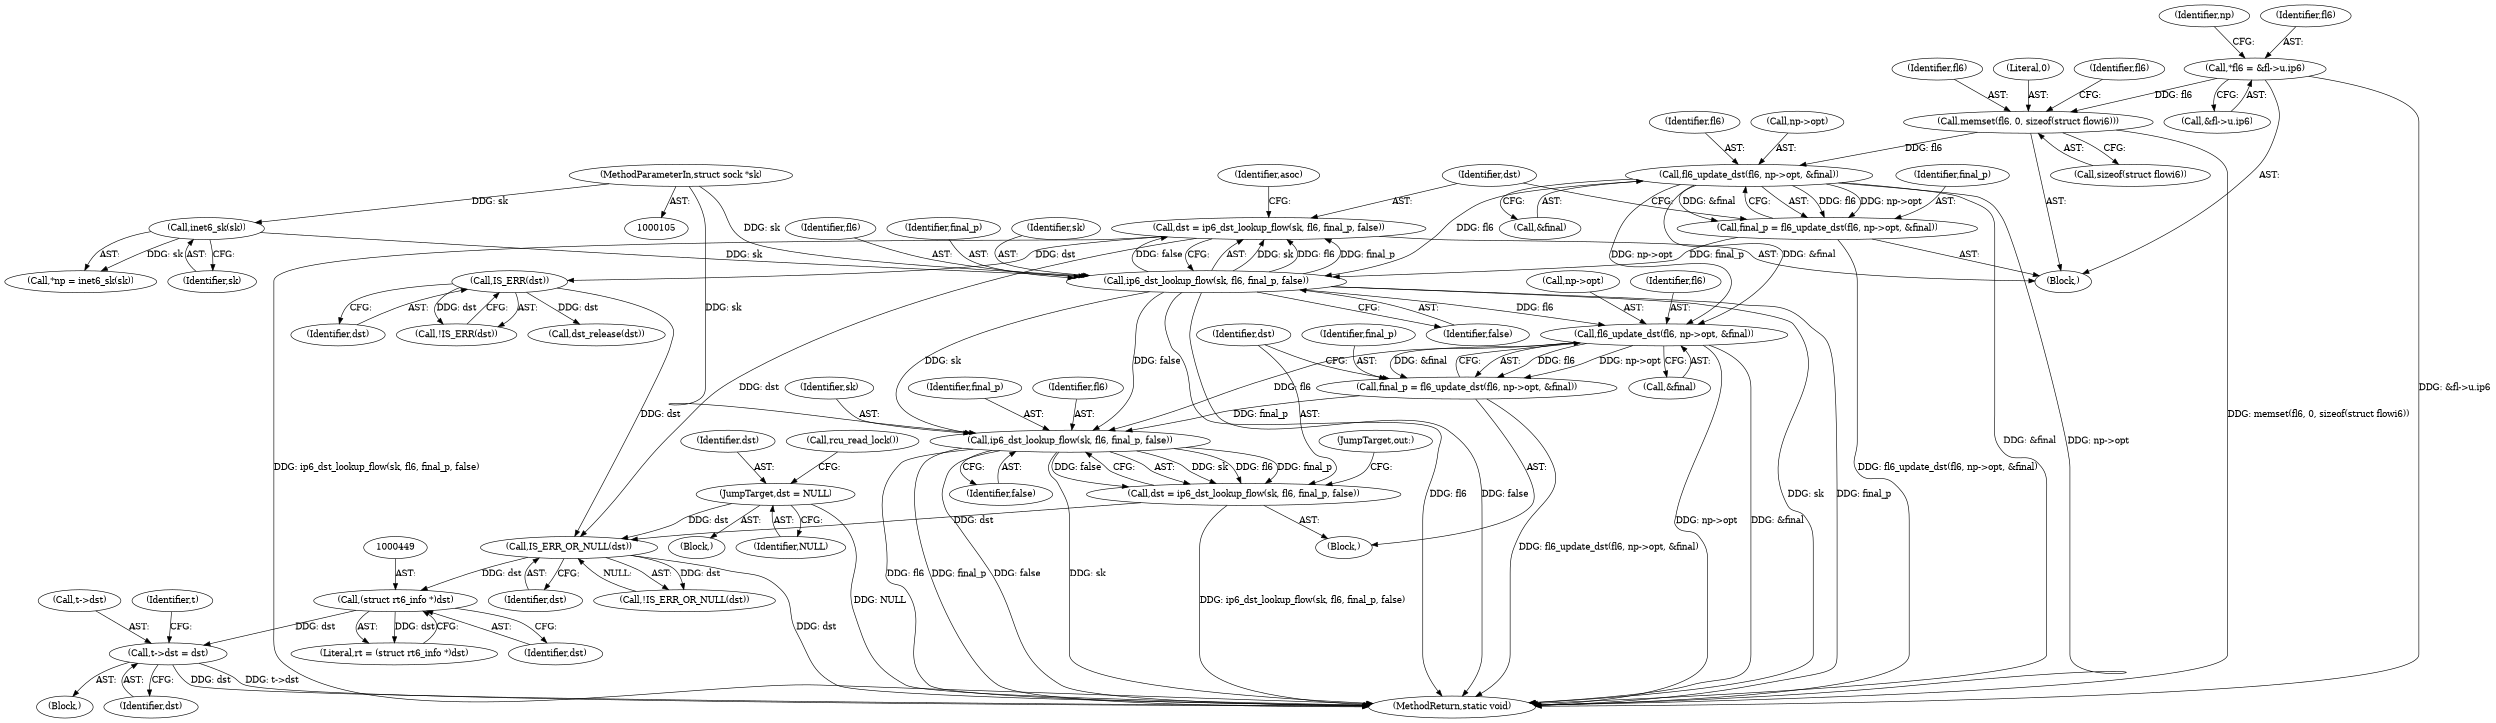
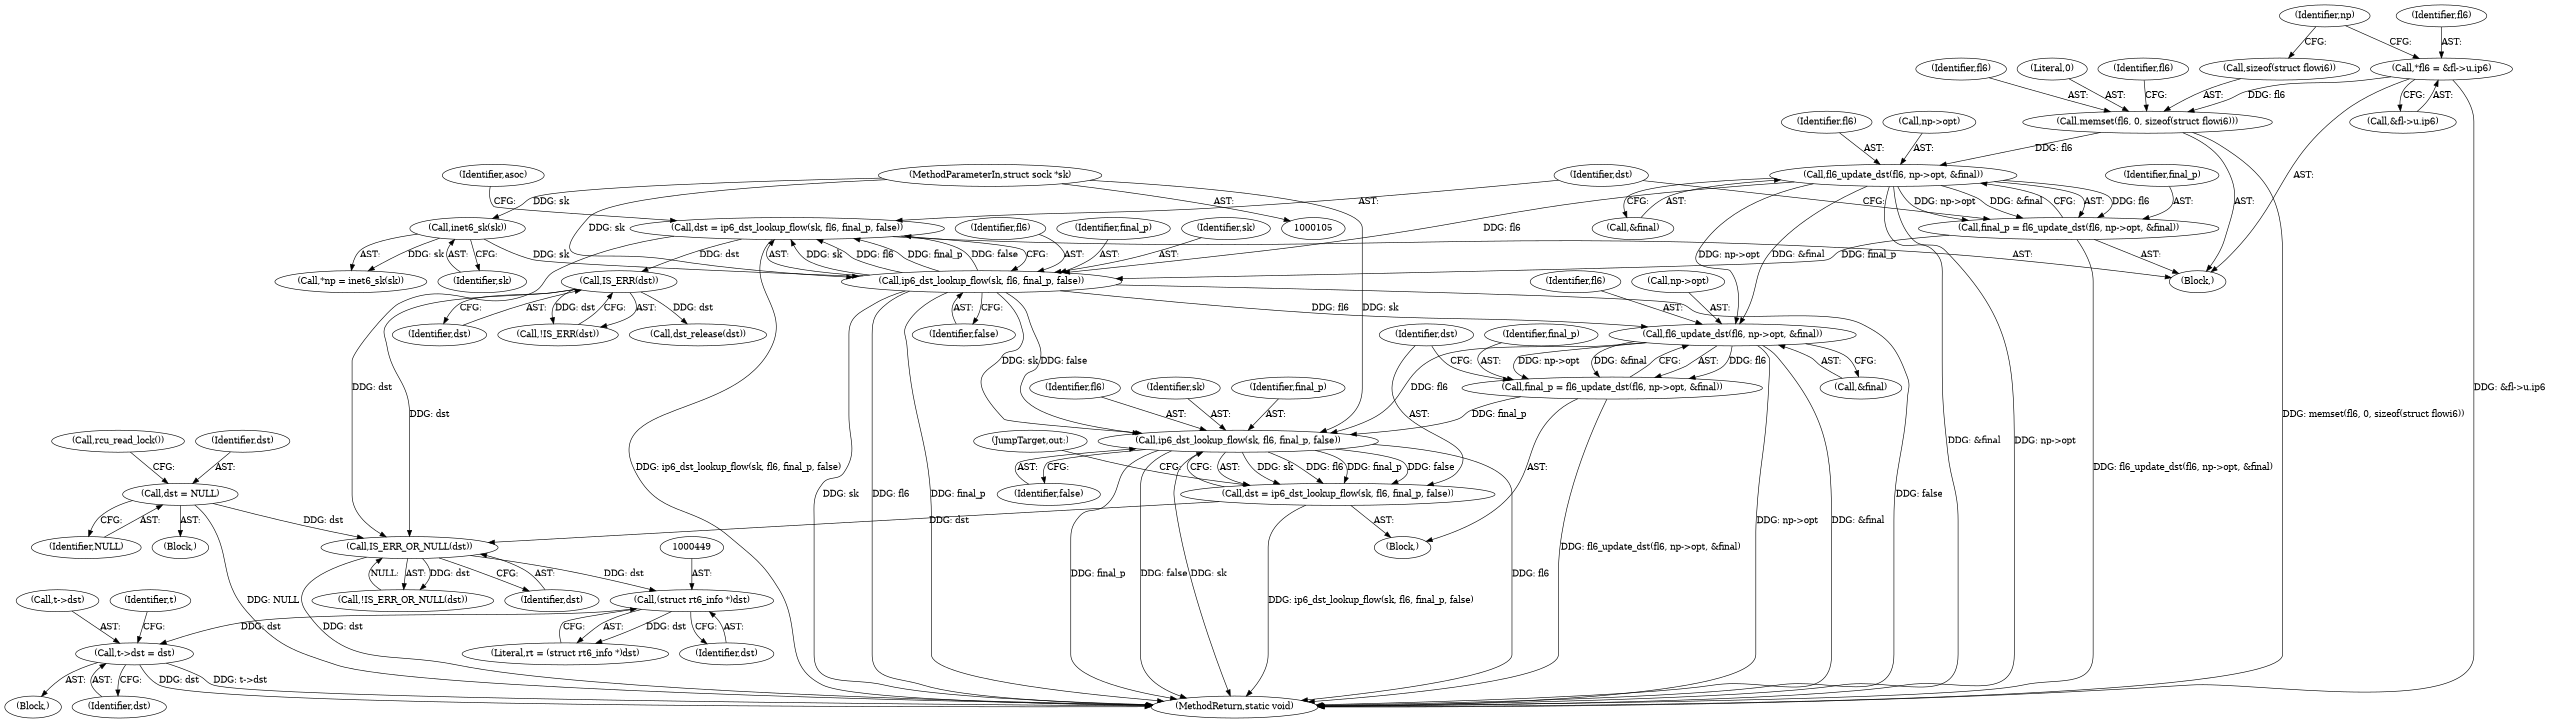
(2089, 144) -> (2304, 40)
(776, 494) -> (180, 494)
